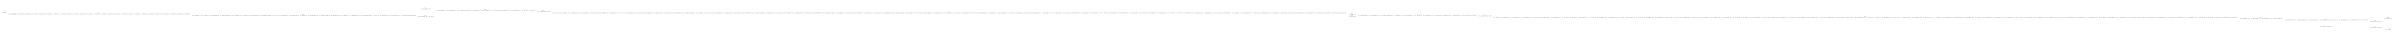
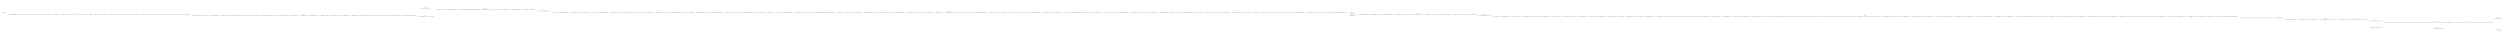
none -> (2438, 22)
